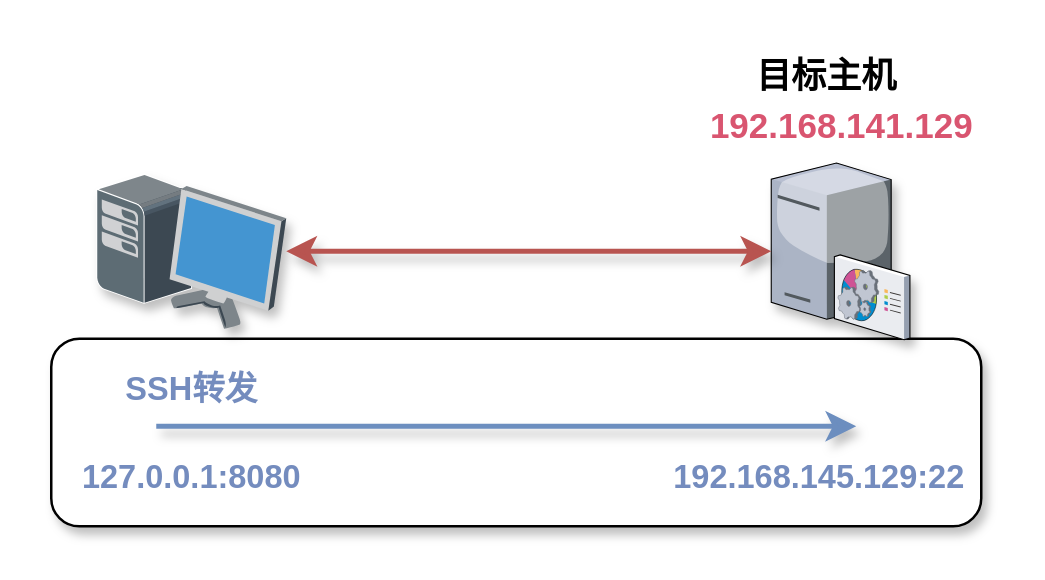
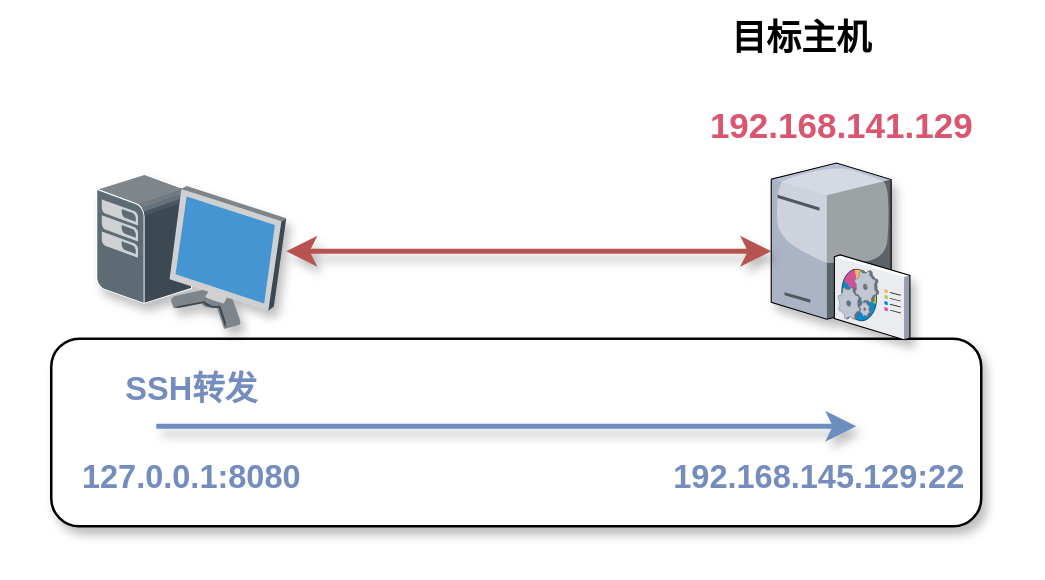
(826, 76) -> (801, 39)
